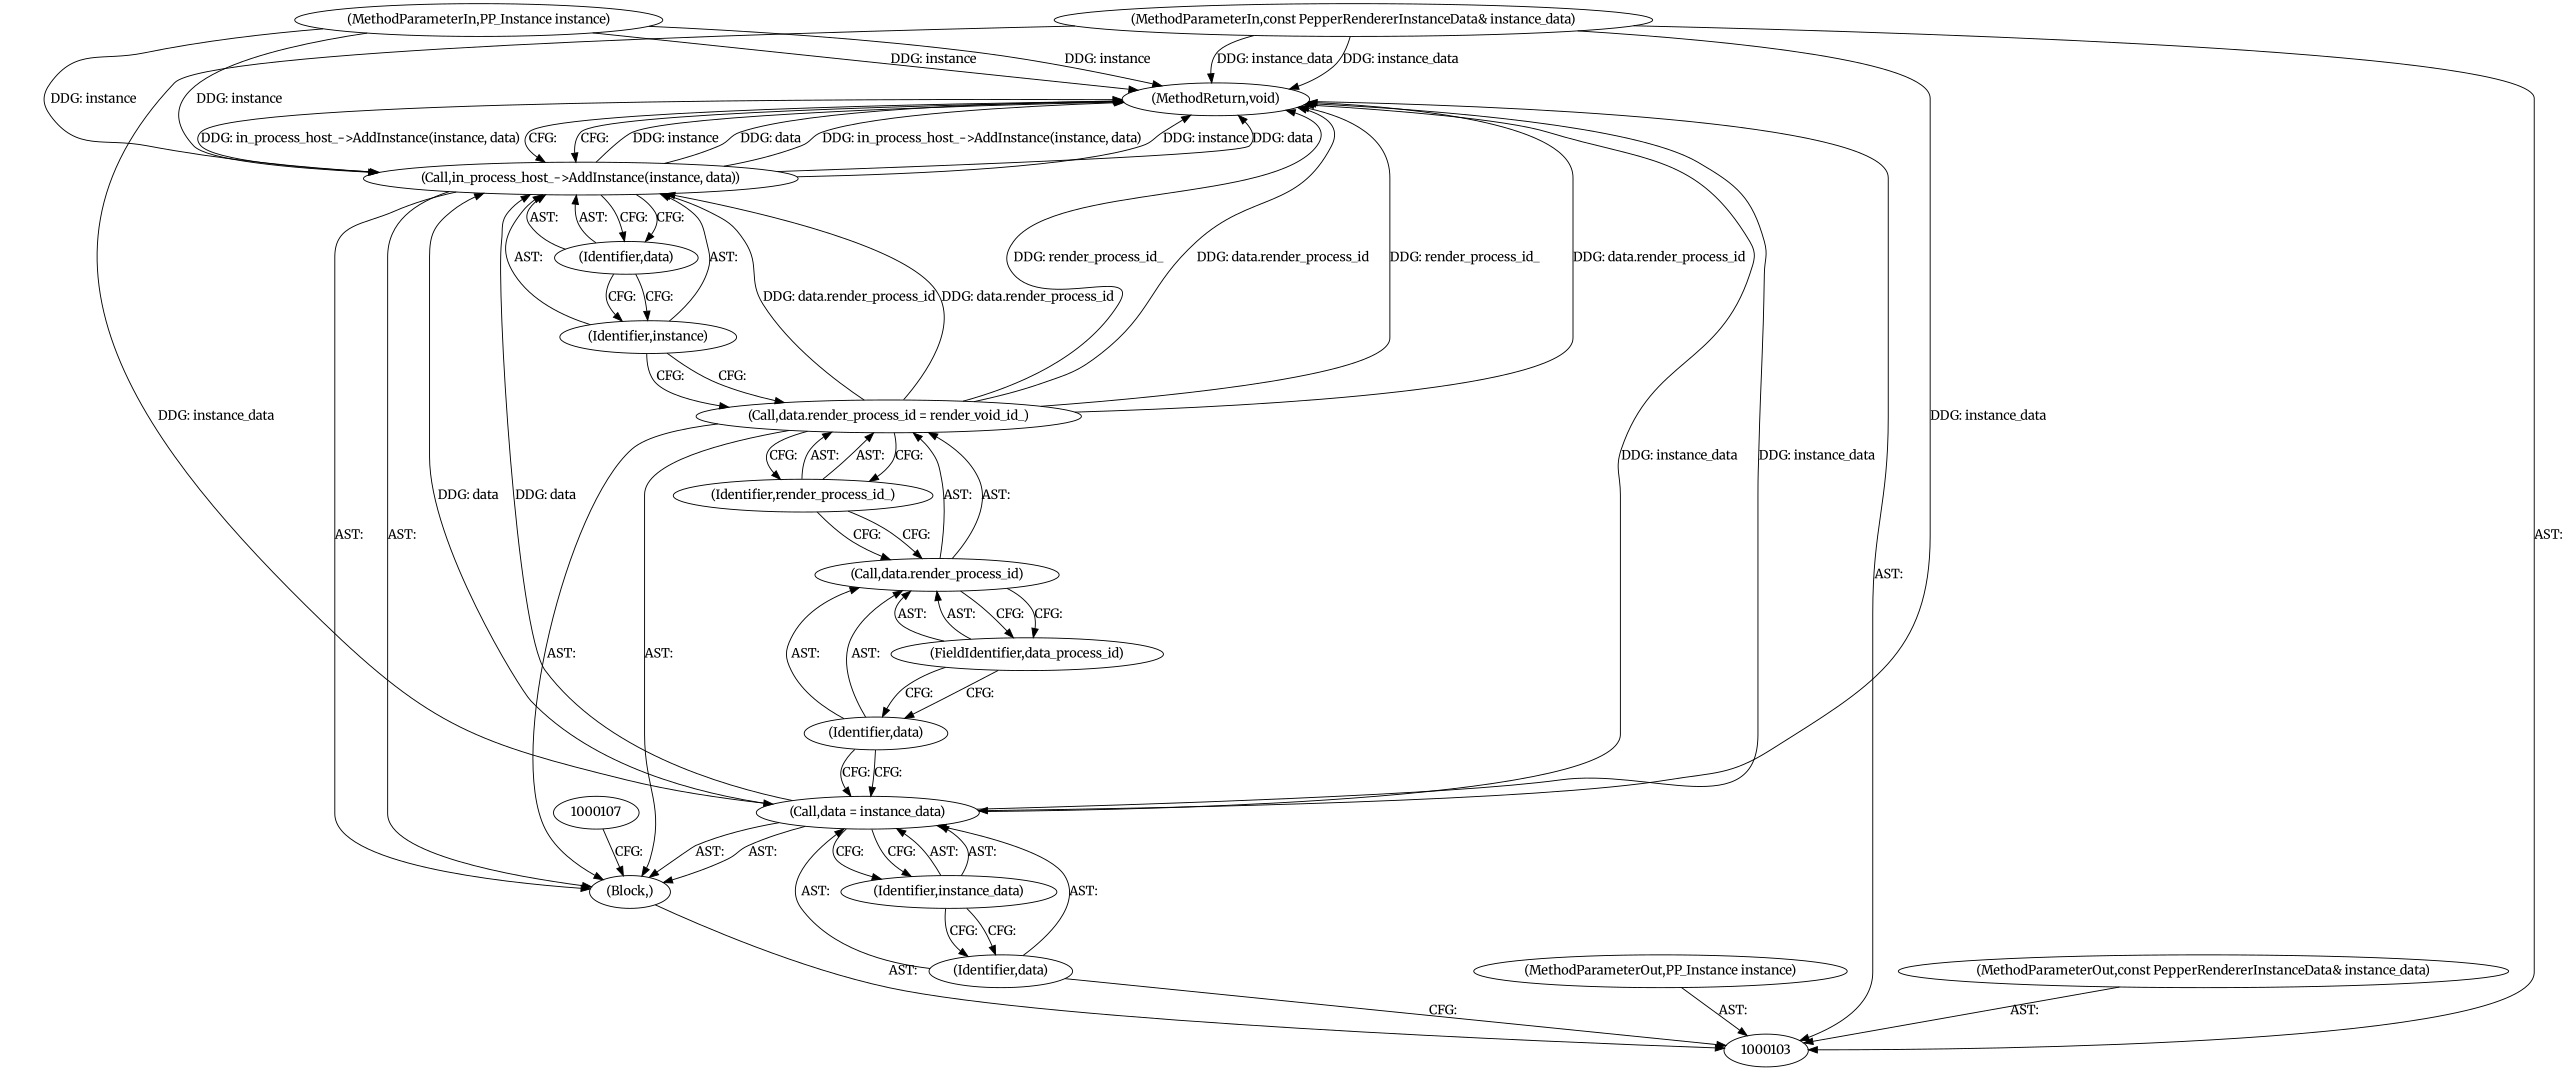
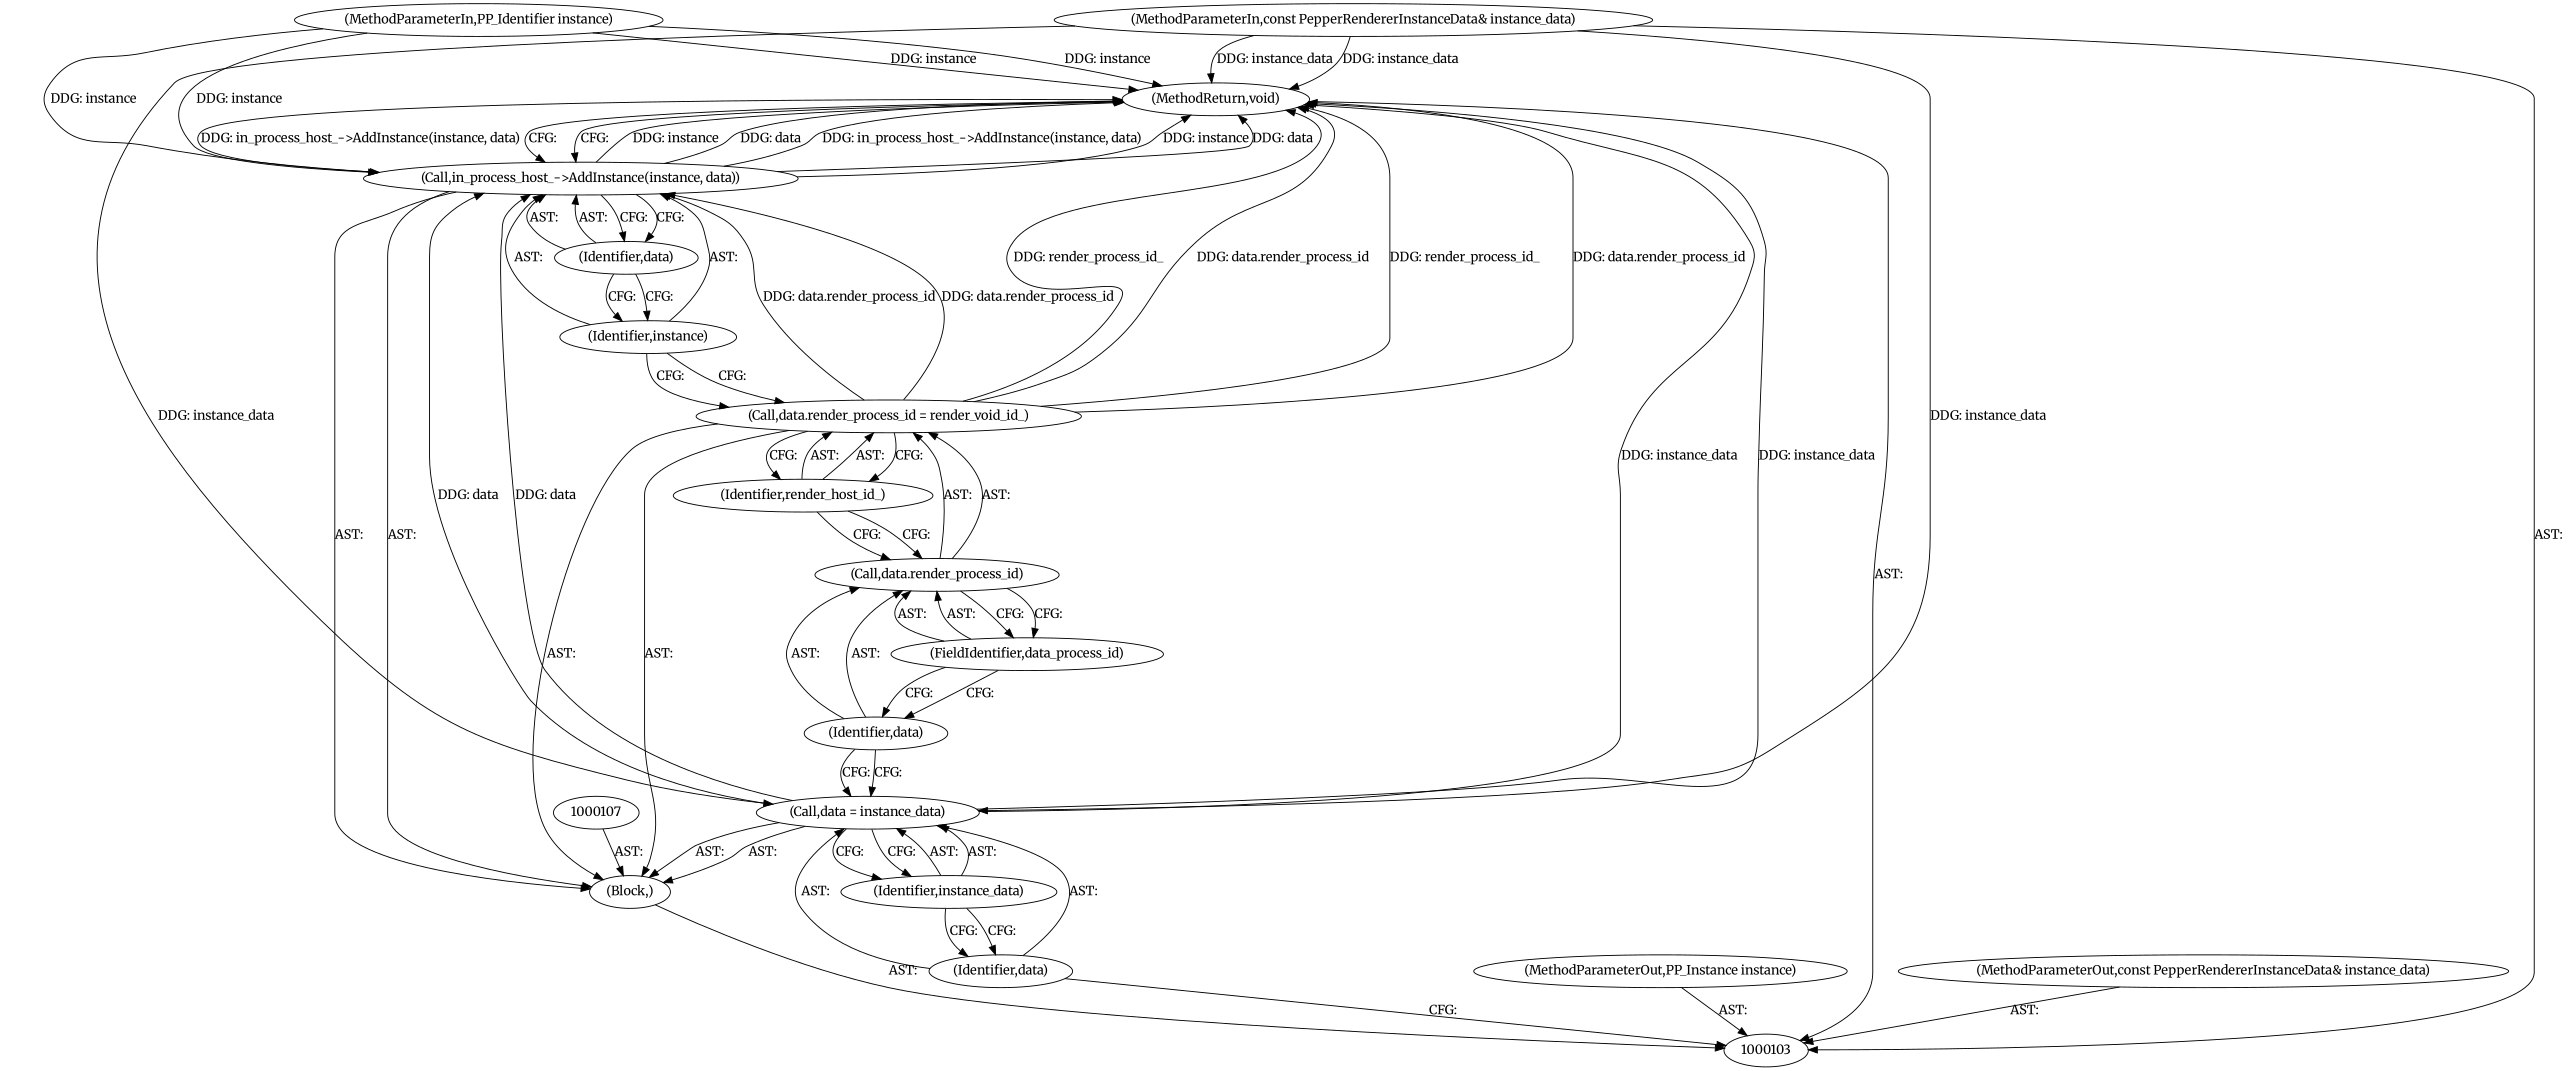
(479, 20) -> (479, 20)
(803, 496) -> (803, 496)
(630, 852) -> (630, 852)
